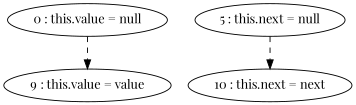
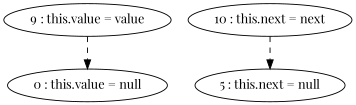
(87, 48) -> (87, 48)
(270, 48) -> (270, 48)
